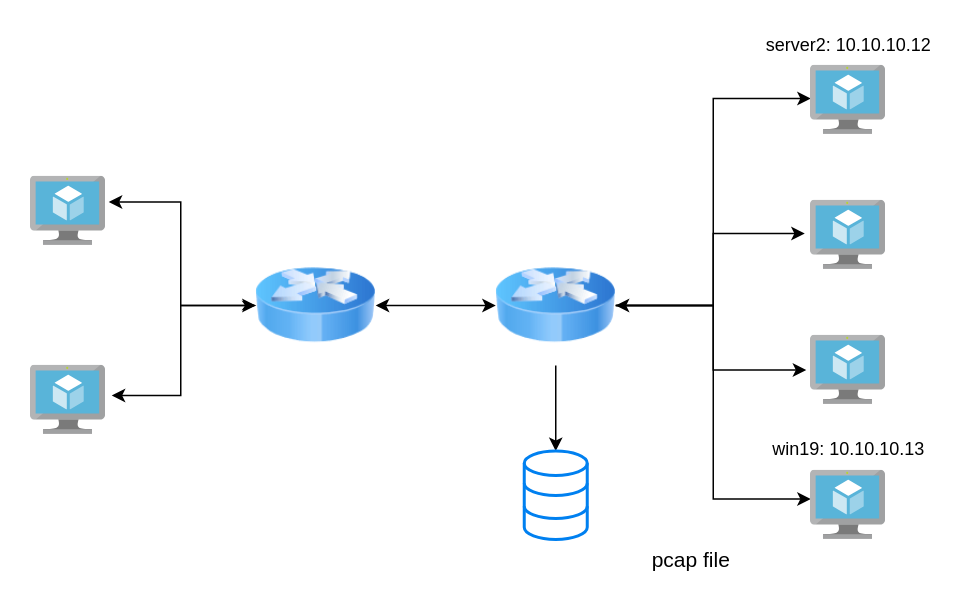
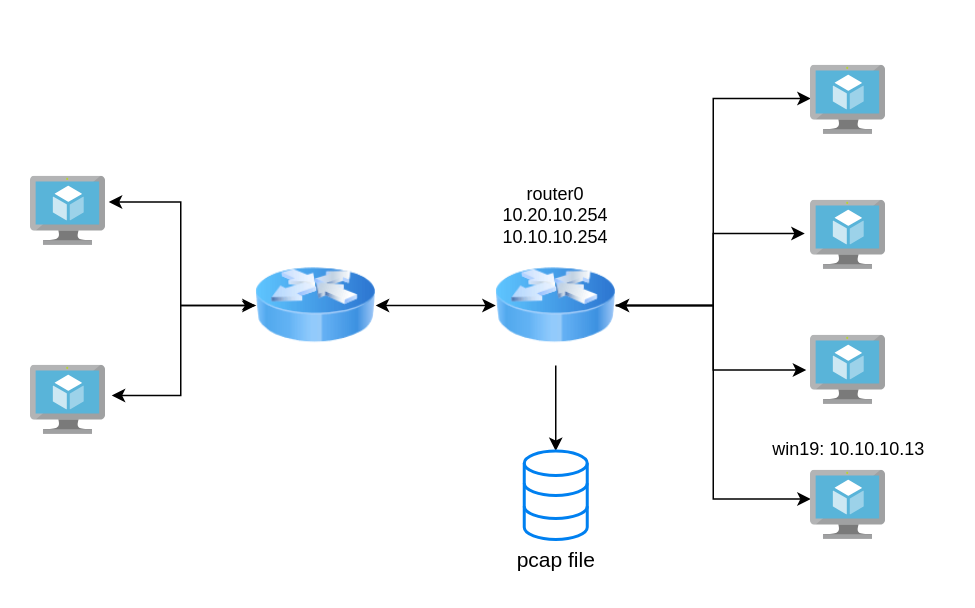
(848, 46) -> none
none -> (556, 215)
(691, 560) -> (556, 560)
